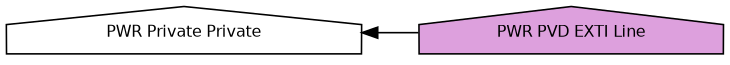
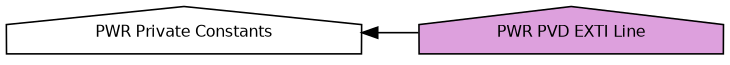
(184, 33) -> (184, 33)
